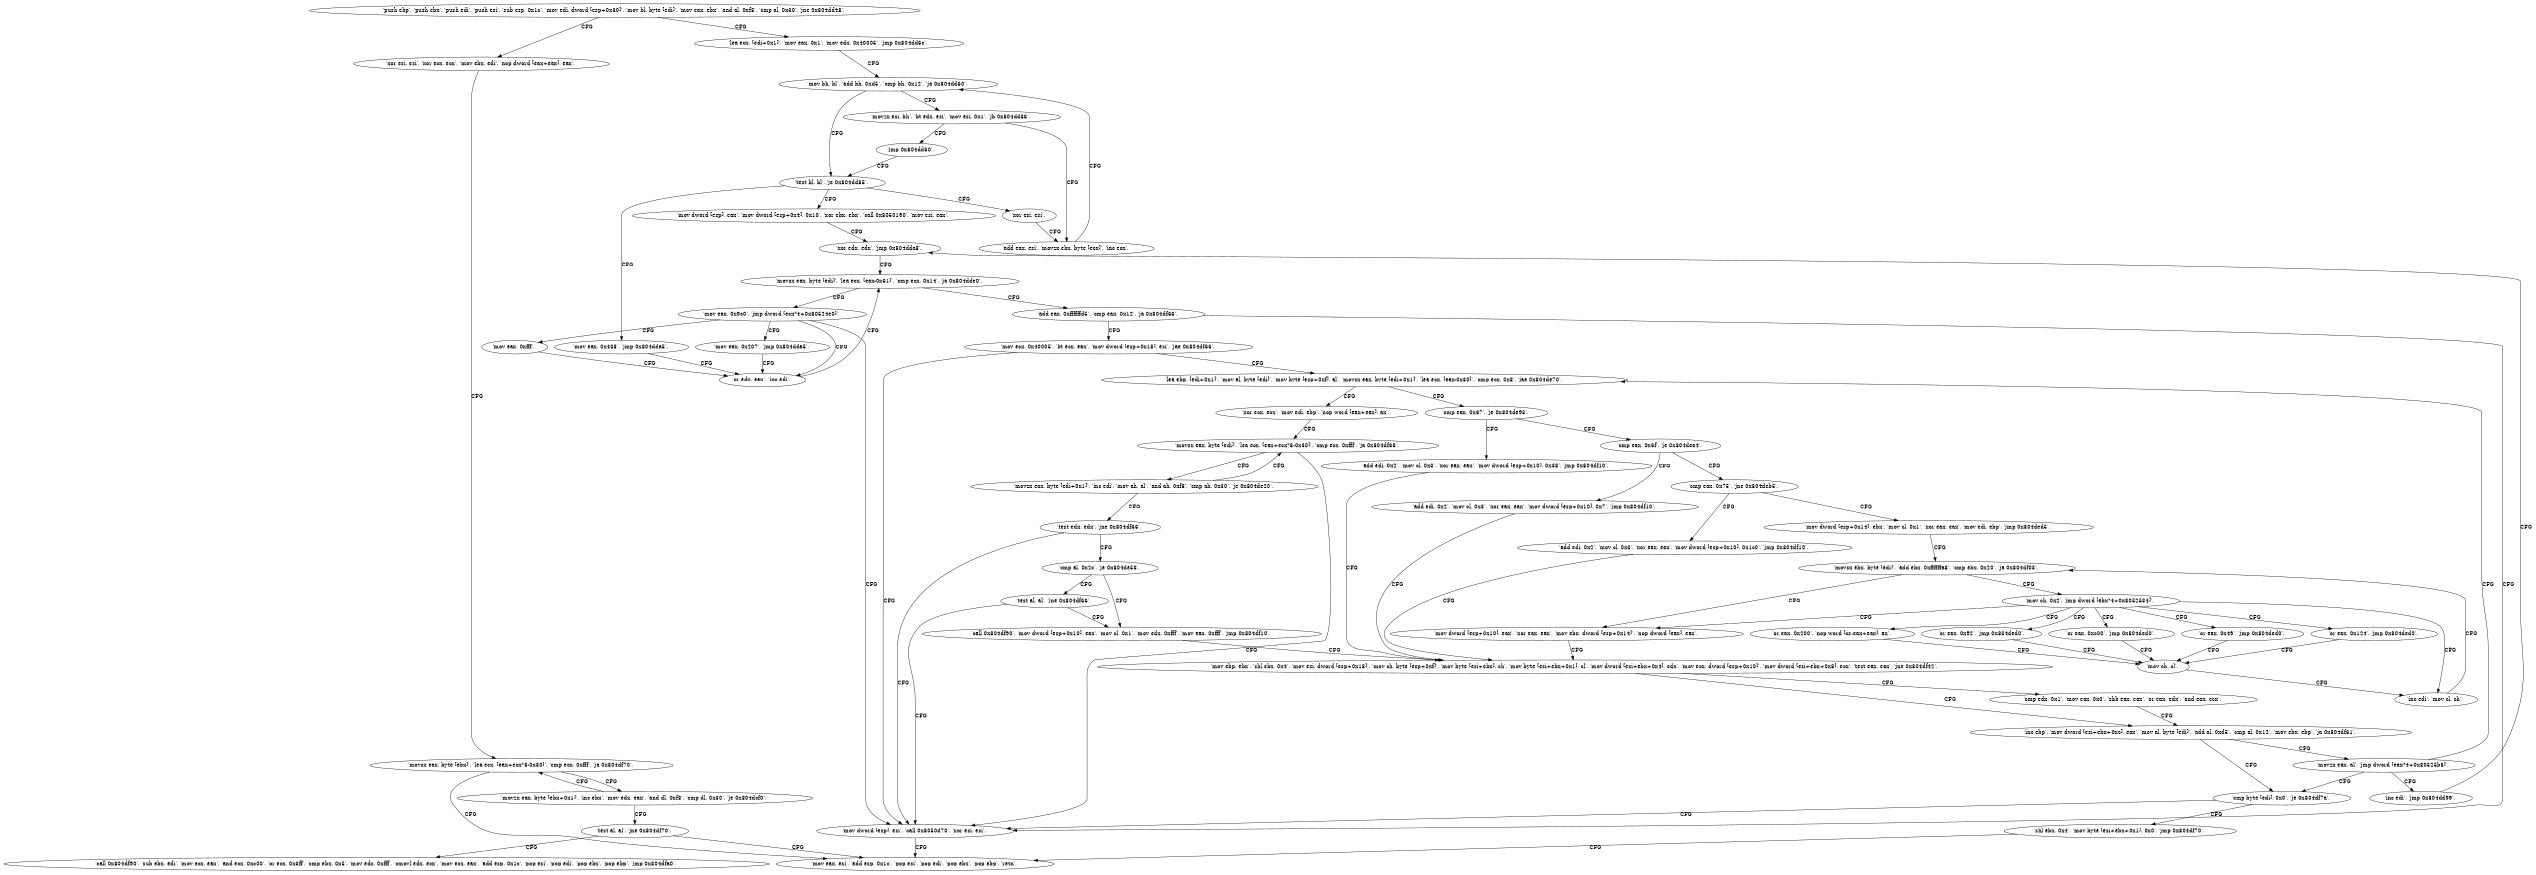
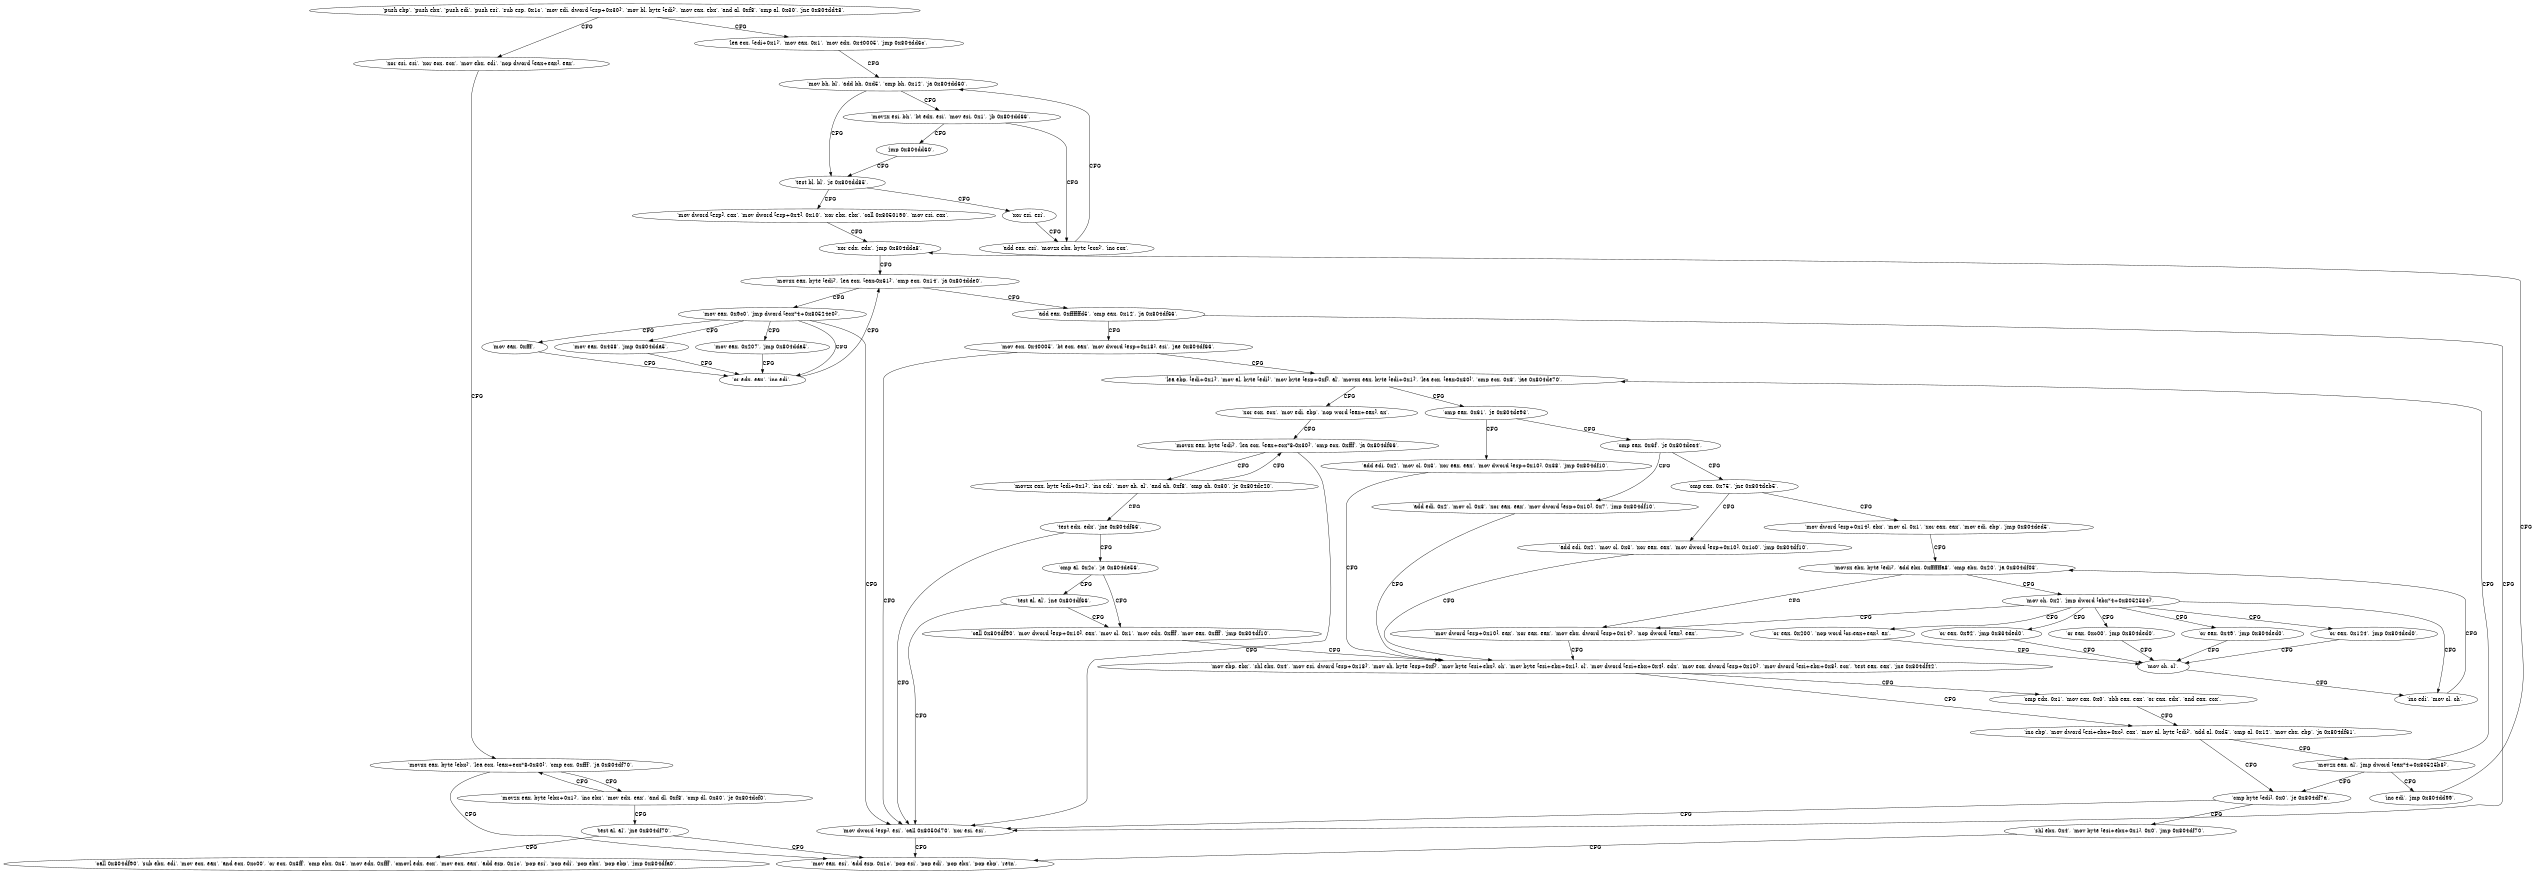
(641, 204) -> (698, 330)
(1486, 413) -> (1486, 413)
